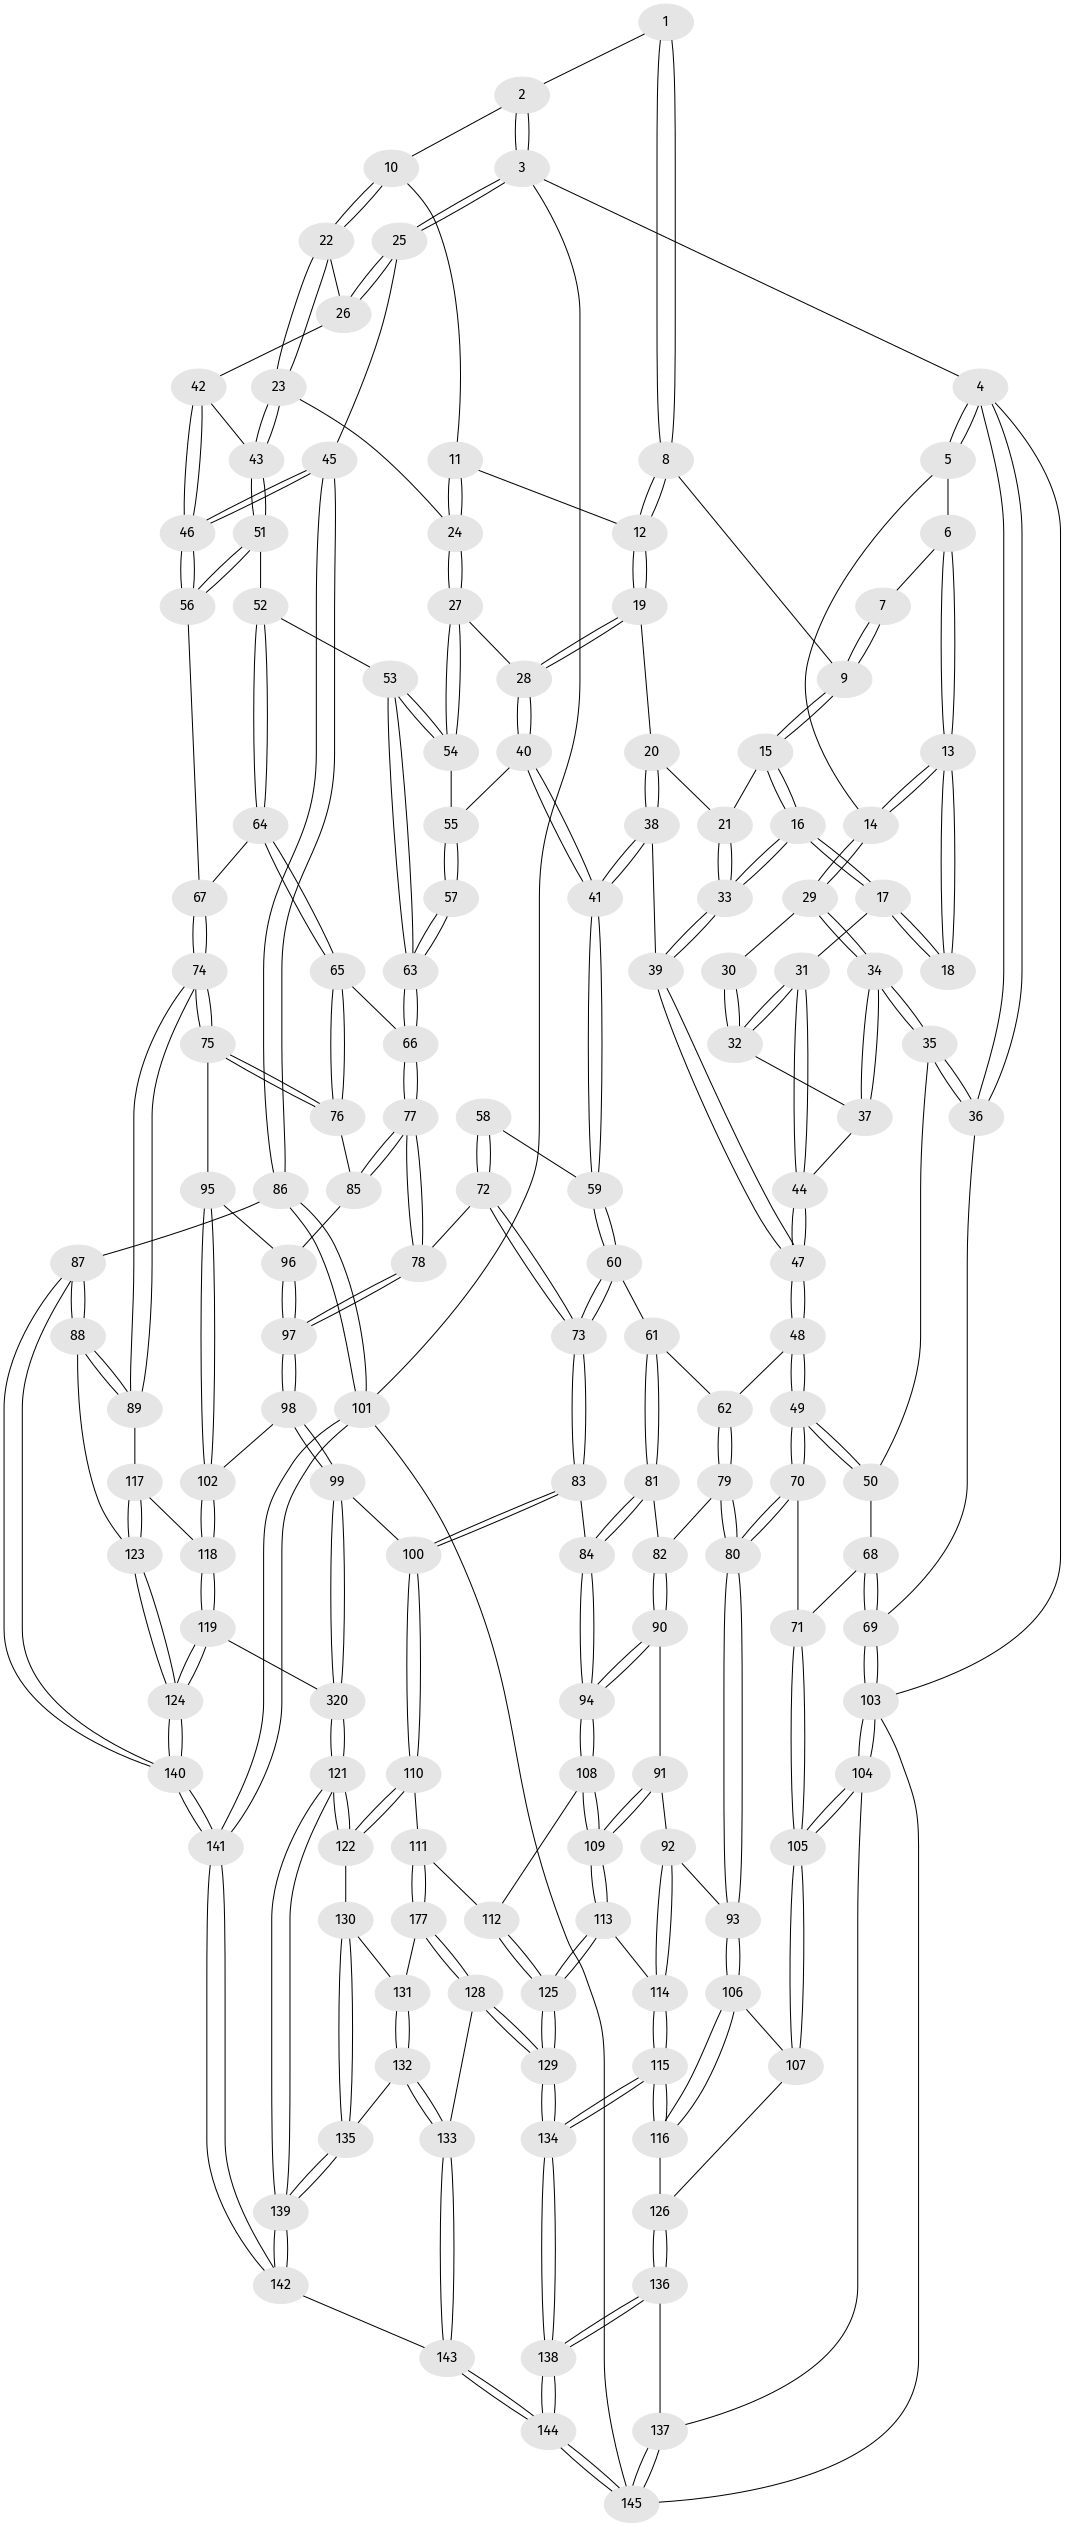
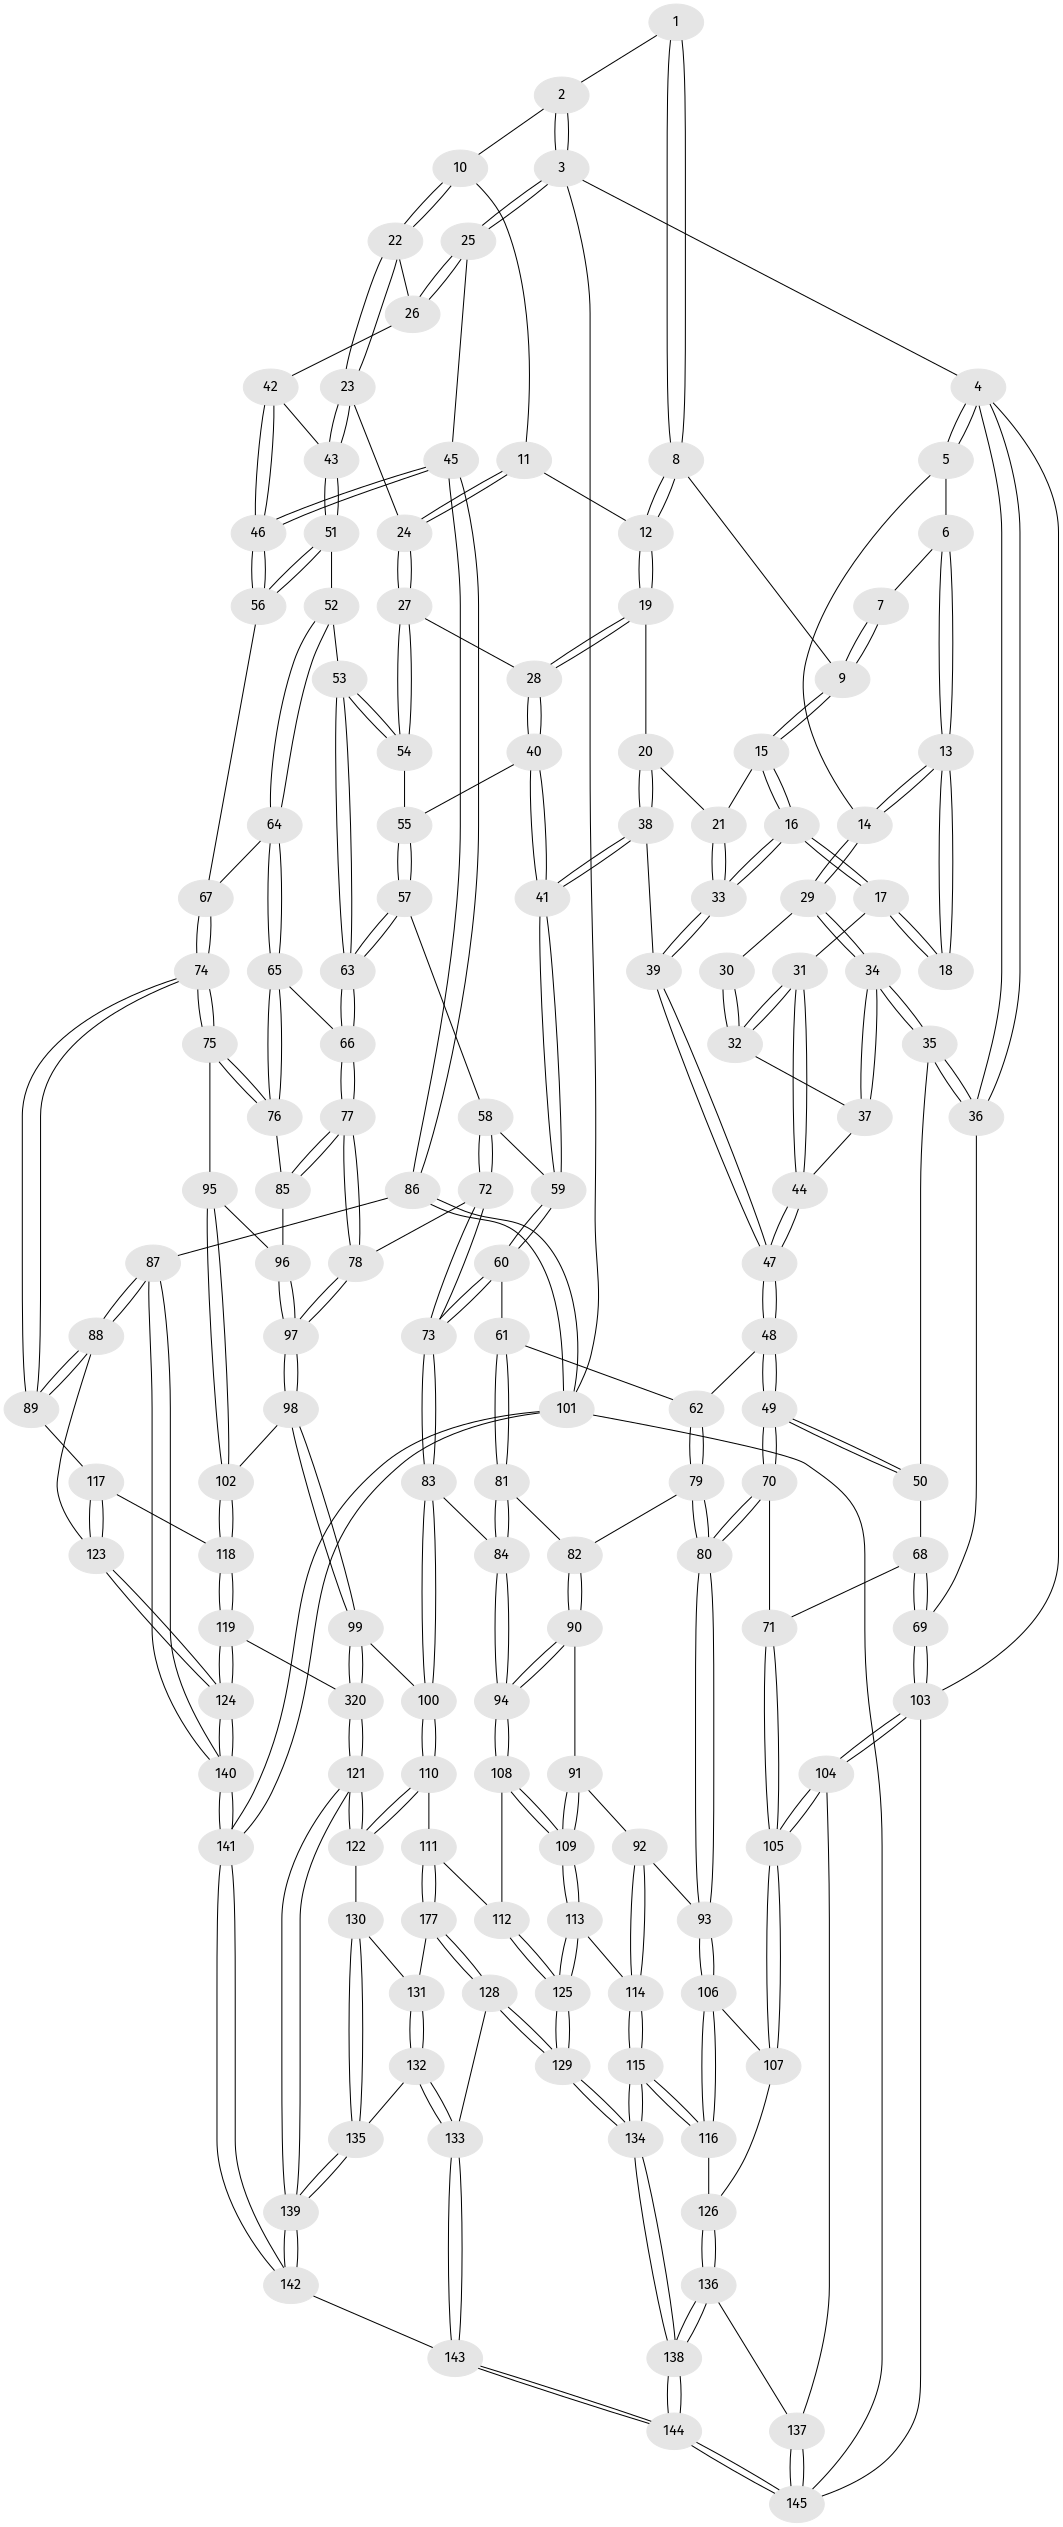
none -> (449, 1017)
